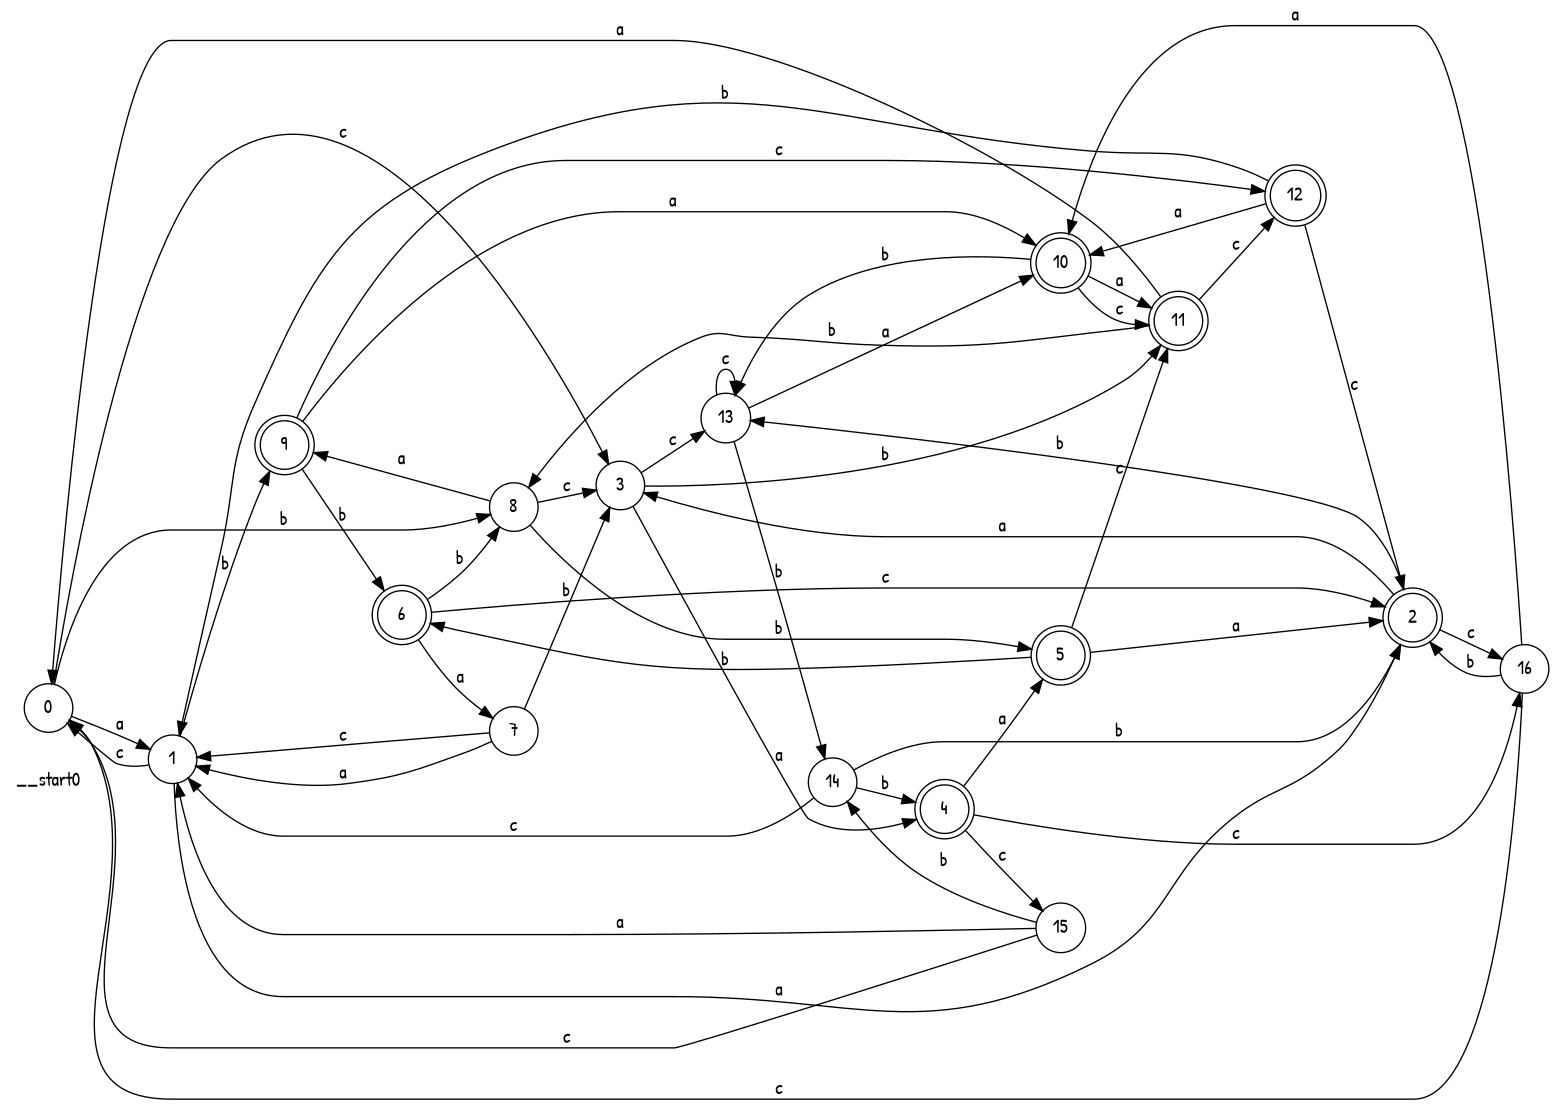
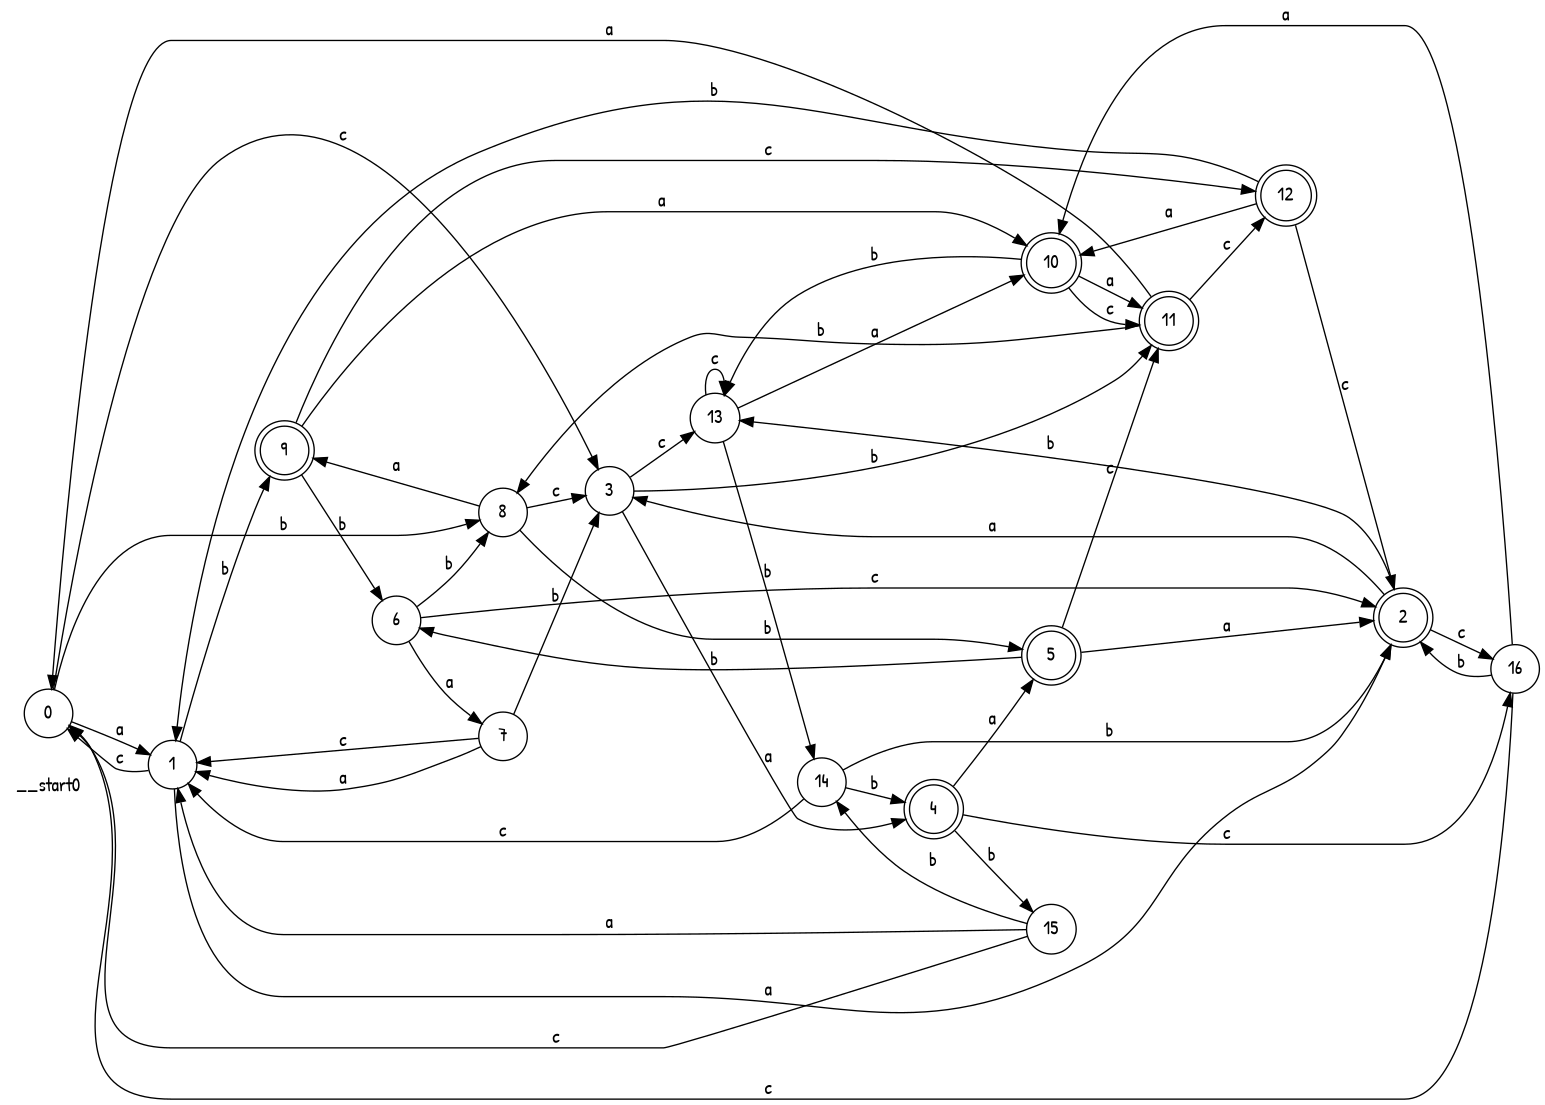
(402, 615) -> (396, 620)
(1003, 856) -> (992, 856)
